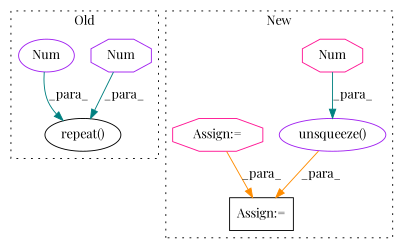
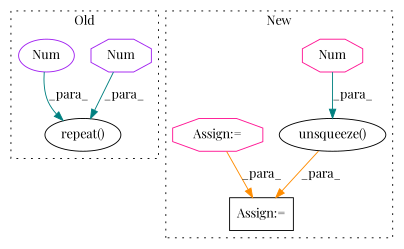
(333, 135) -> (333, 135)
